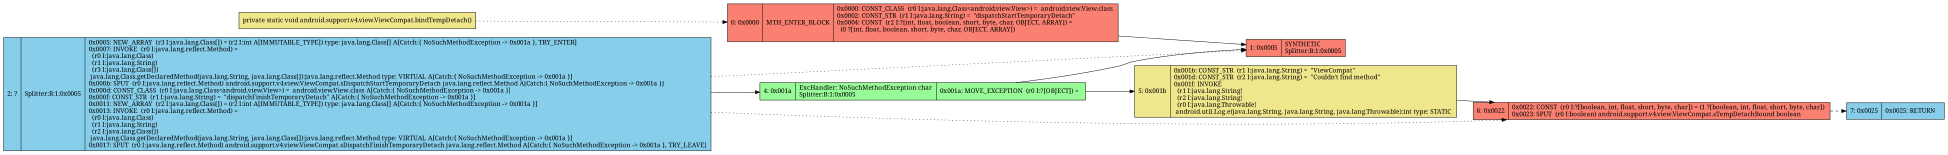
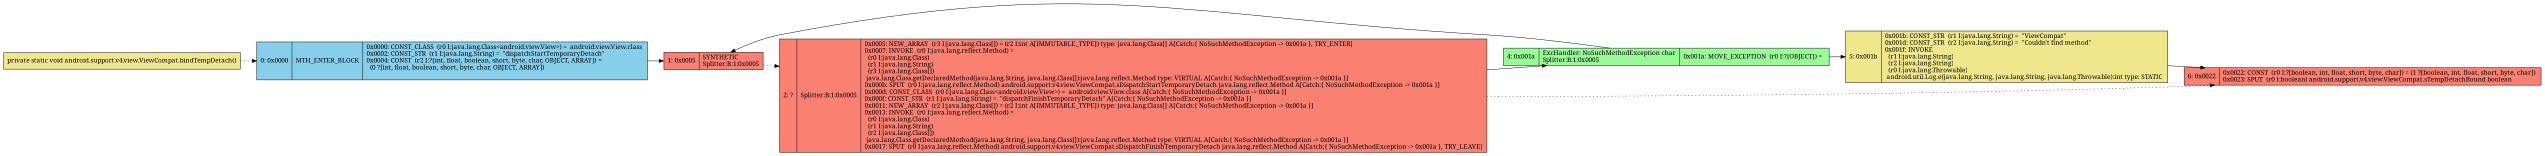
(923, 23) -> (452, 61)
(976, 64) -> (769, 65)
(357, 94) -> (1133, 96)
(1895, 111) -> none
